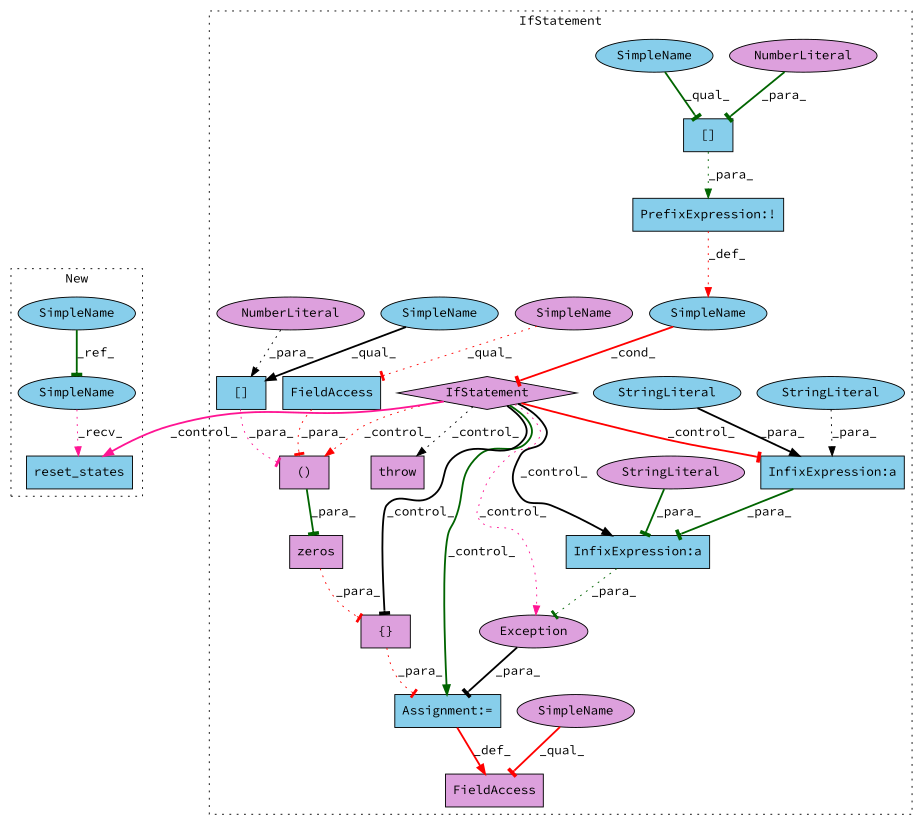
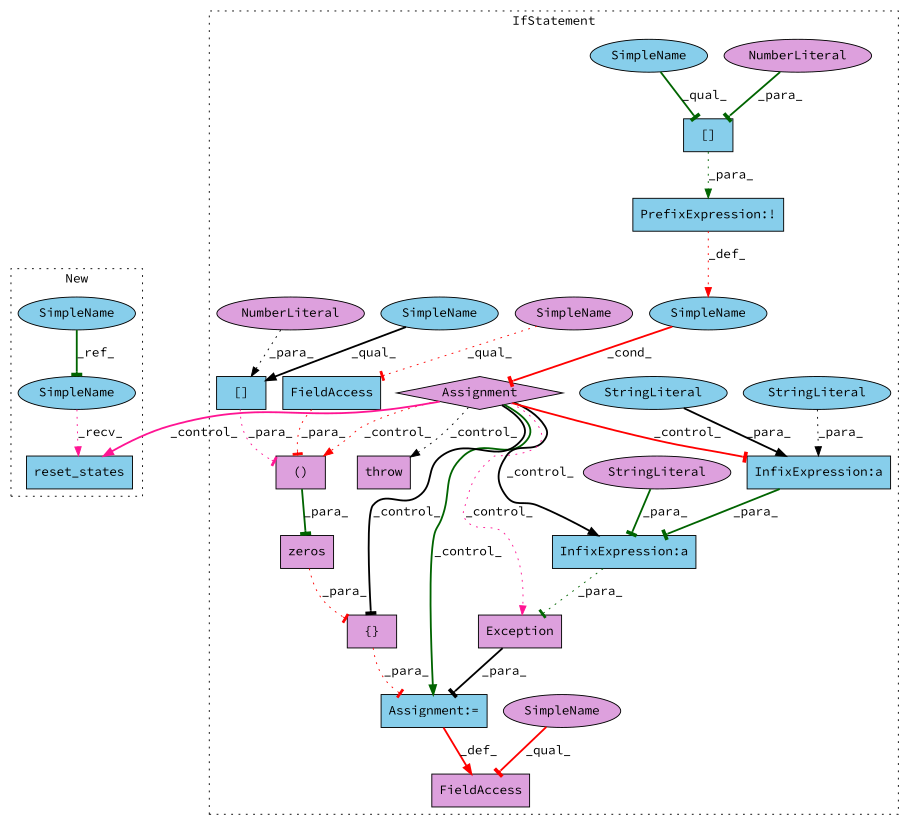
(487, 393) -> (480, 393)
(534, 631) -> (520, 631)
